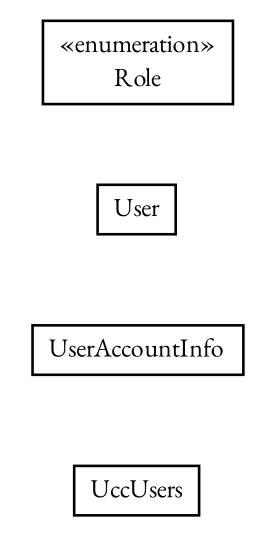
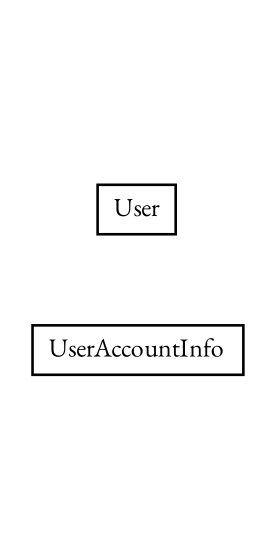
(137, 62) -> none
(137, 489) -> none
